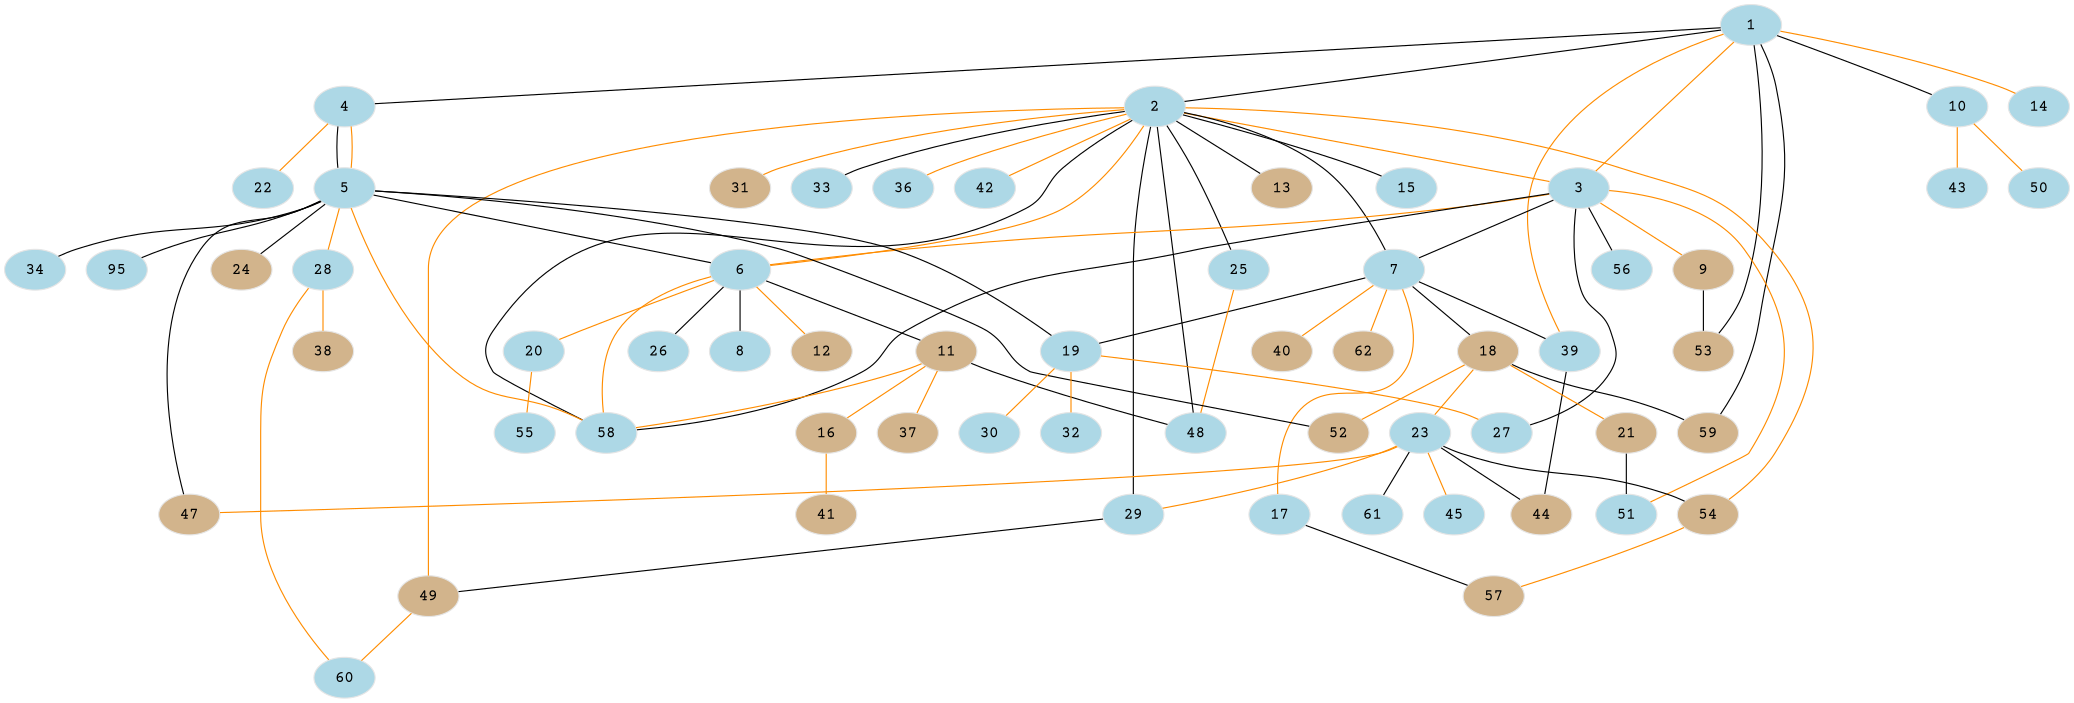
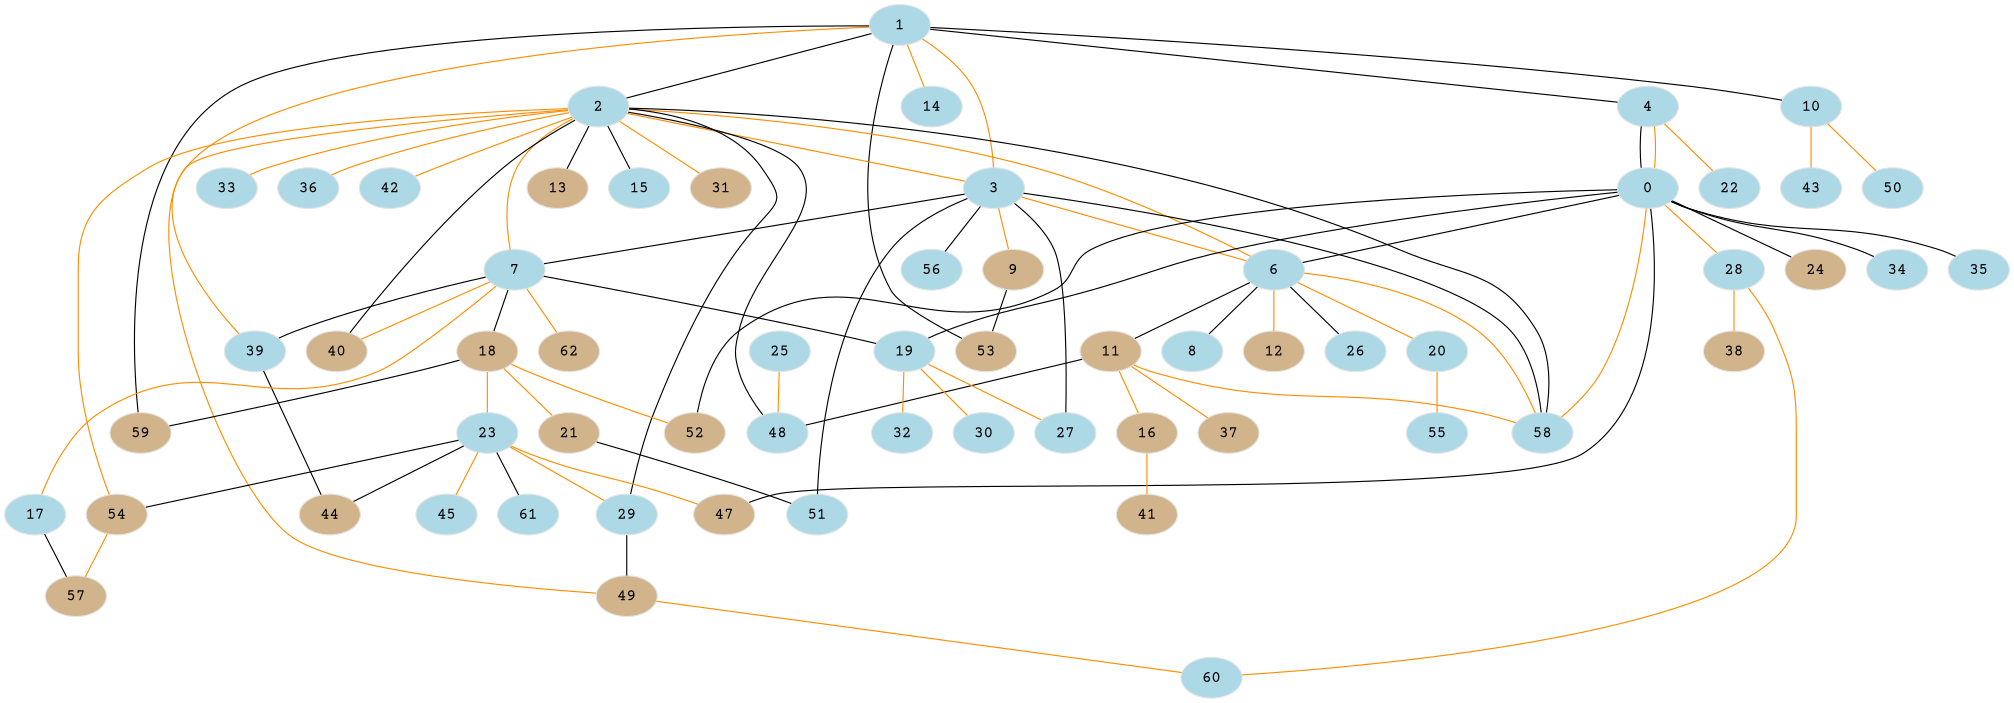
(983, 136) -> (407, 134)
(1309, 158) -> (515, 171)
(1202, 186) -> (452, 215)
(345, 188) -> (1648, 188)
(117, 270) -> (1979, 270)
(1782, 330) -> (850, 322)
